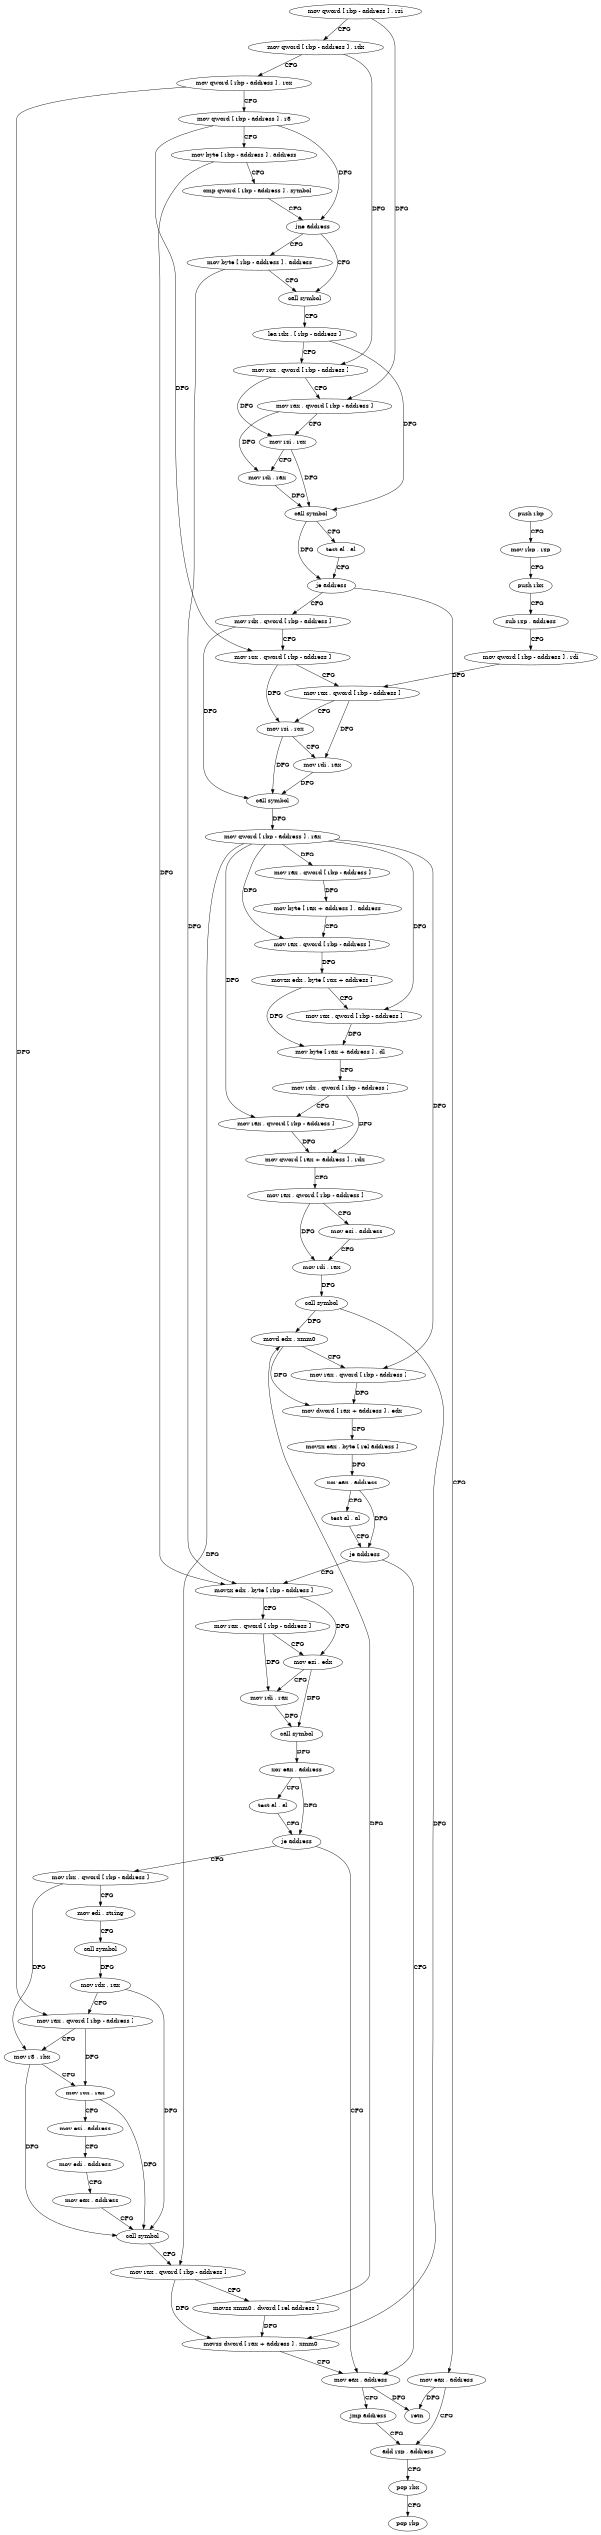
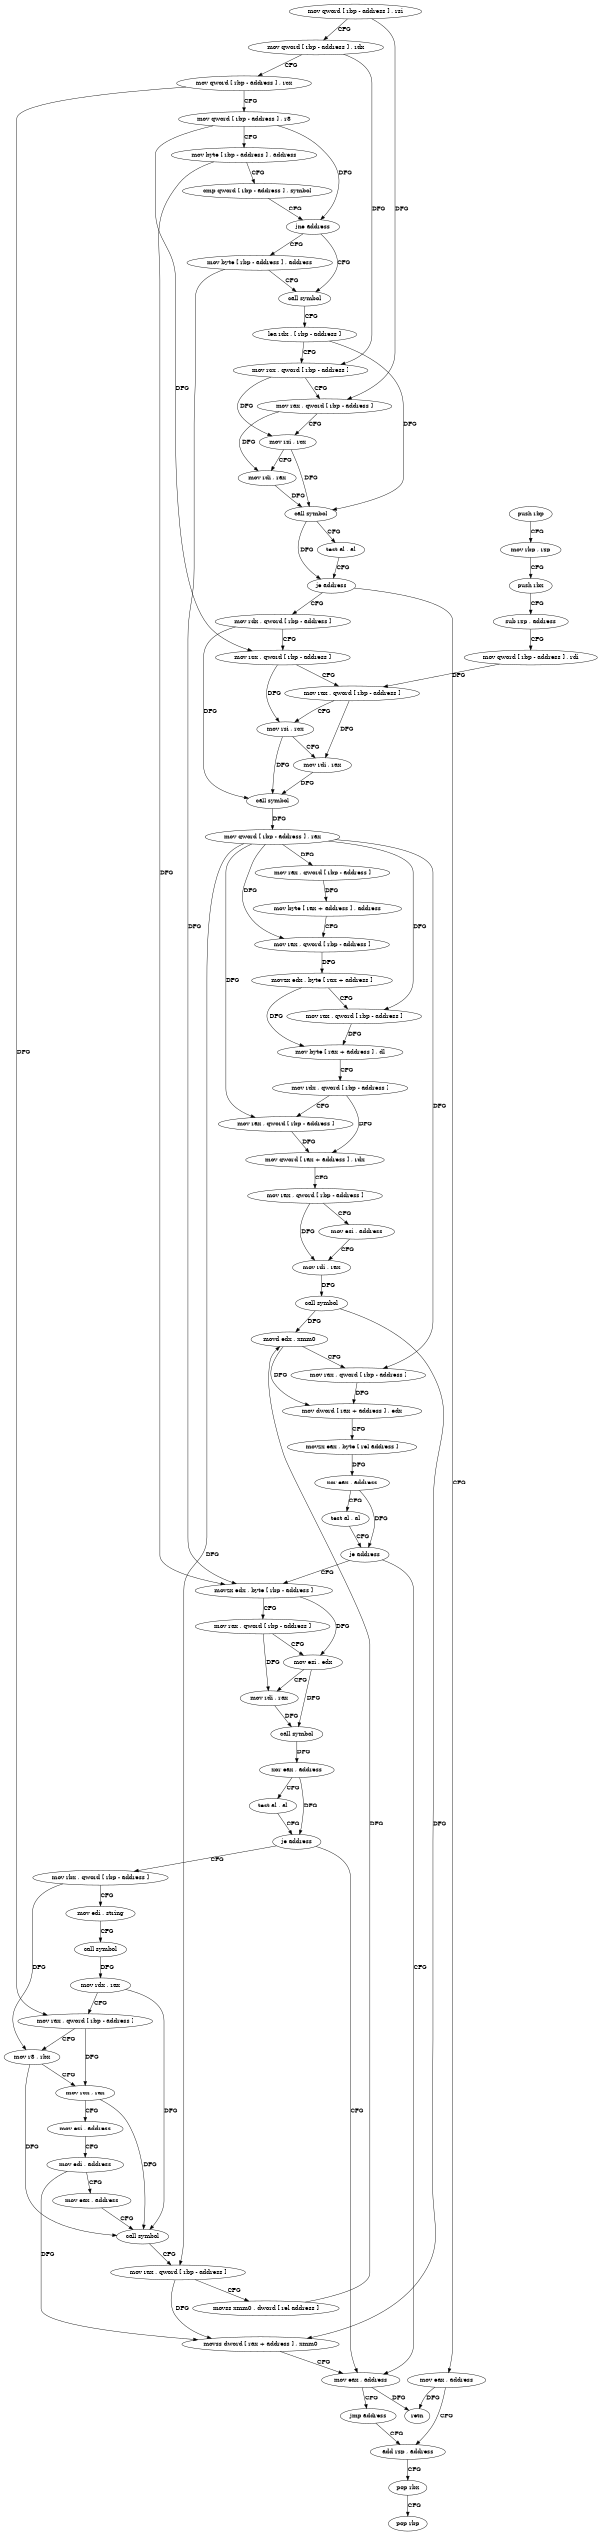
(264, 2324) -> (43, 2312)
